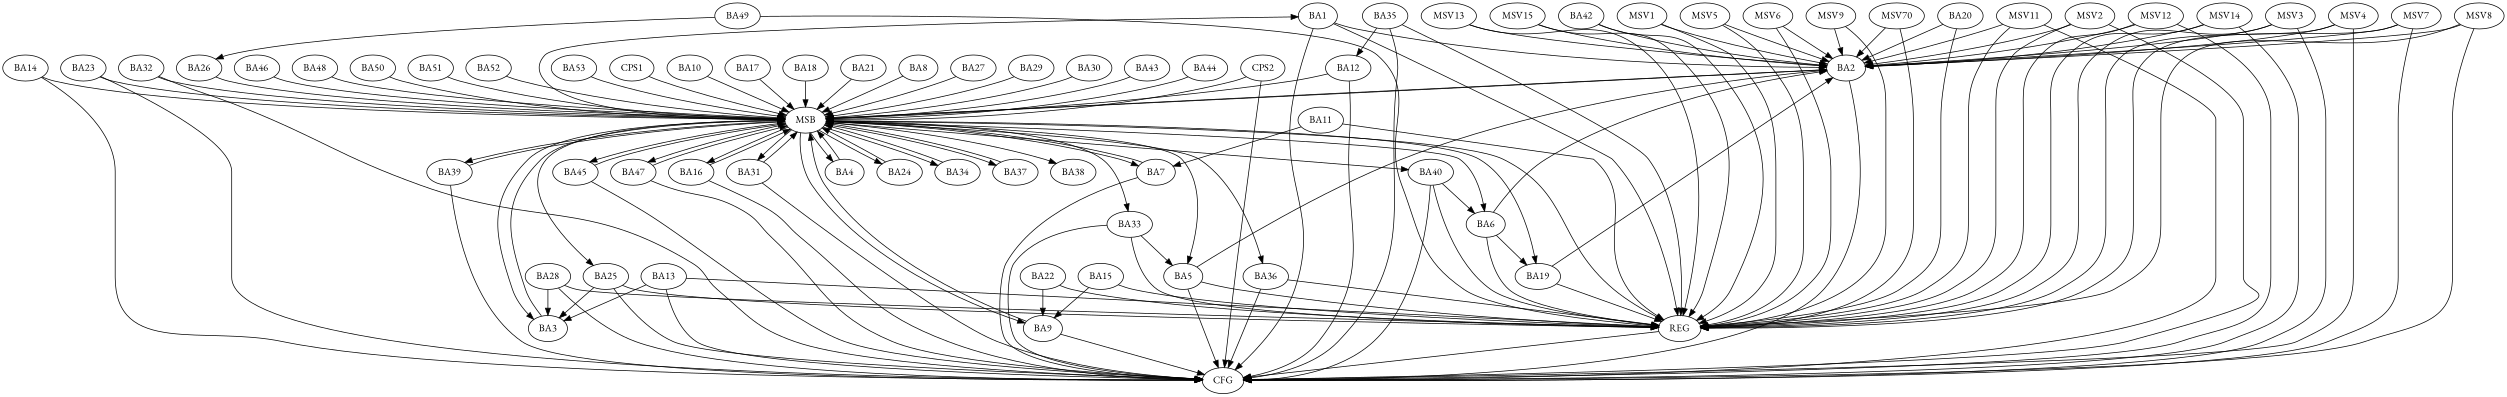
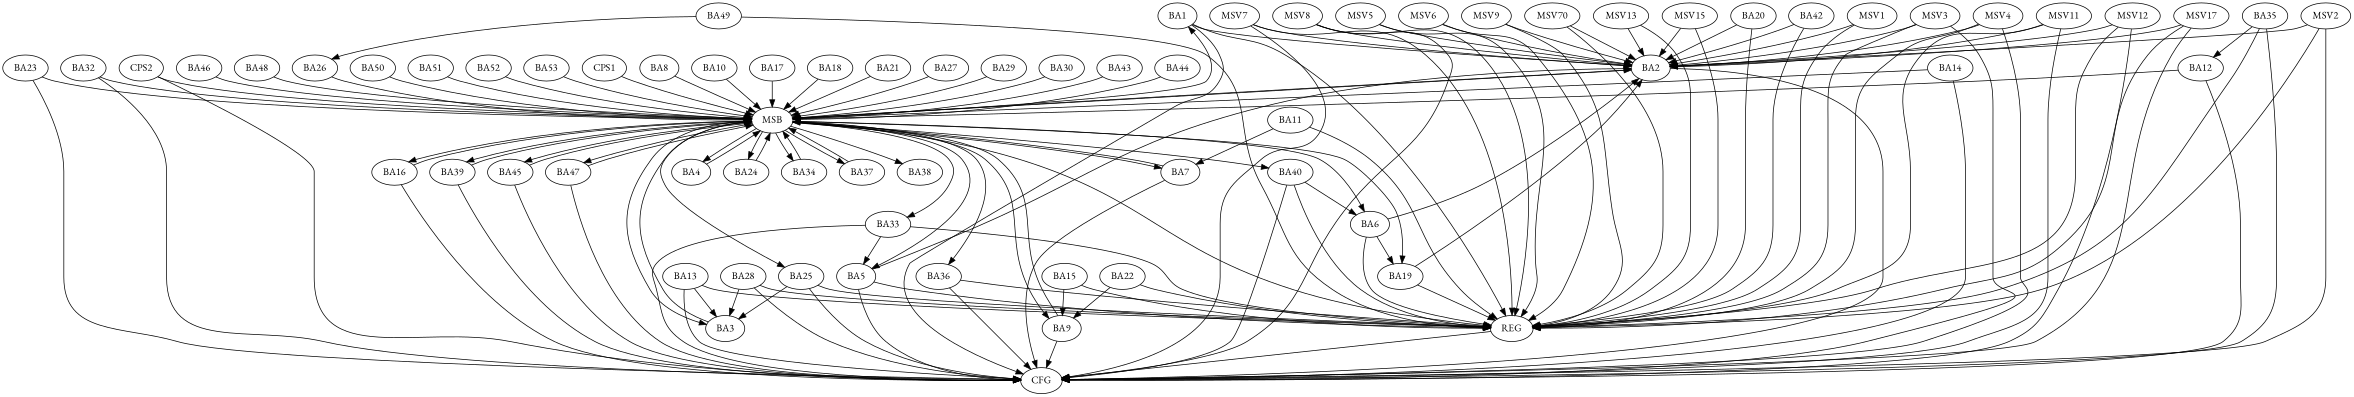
(2225, 16) -> (2201, 16)
(749, 172) -> none
